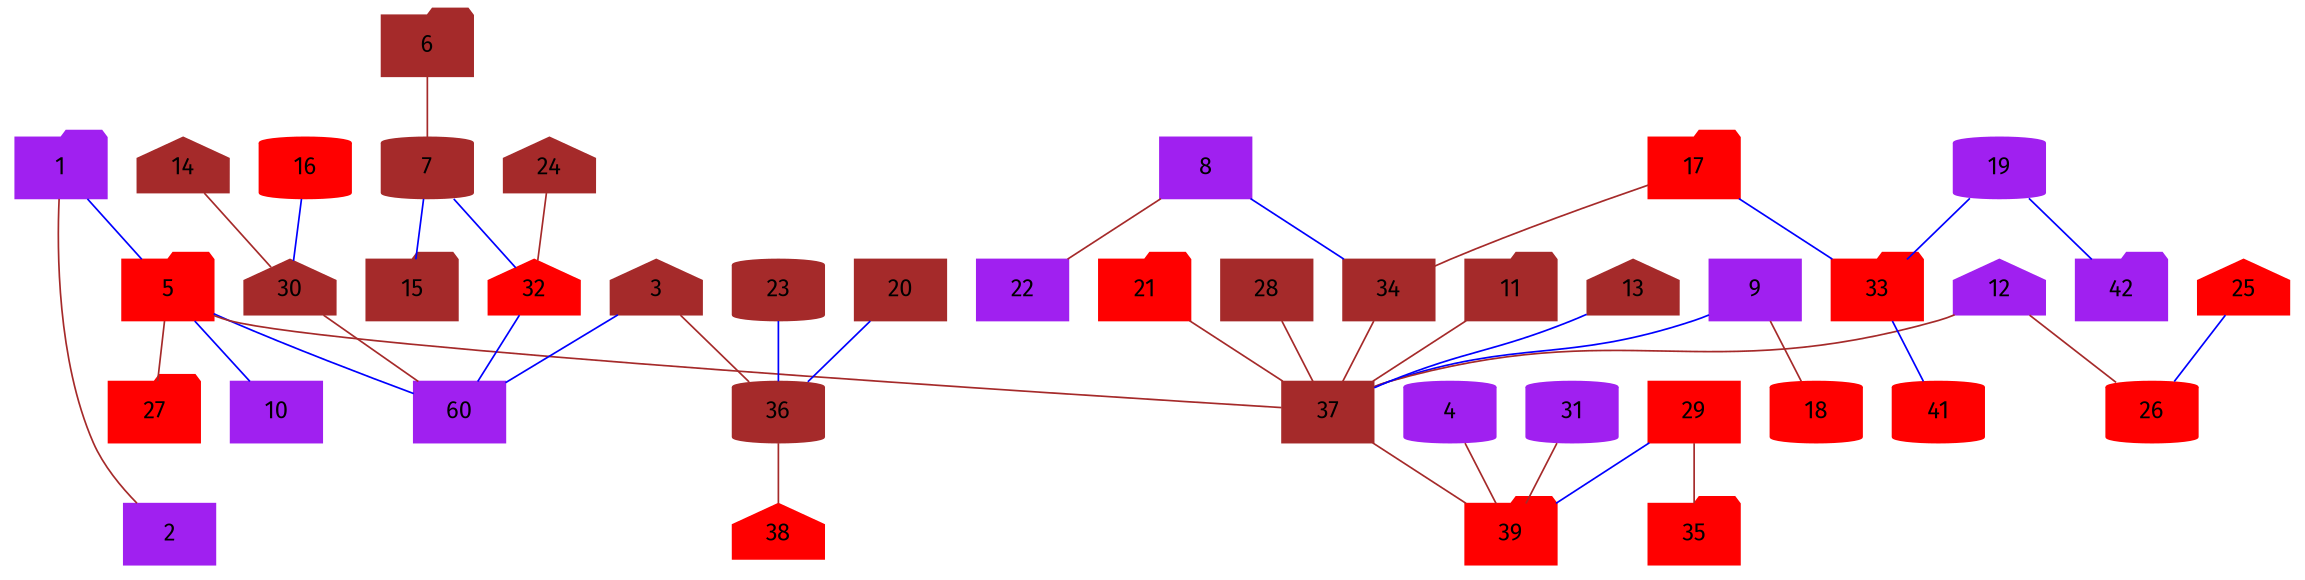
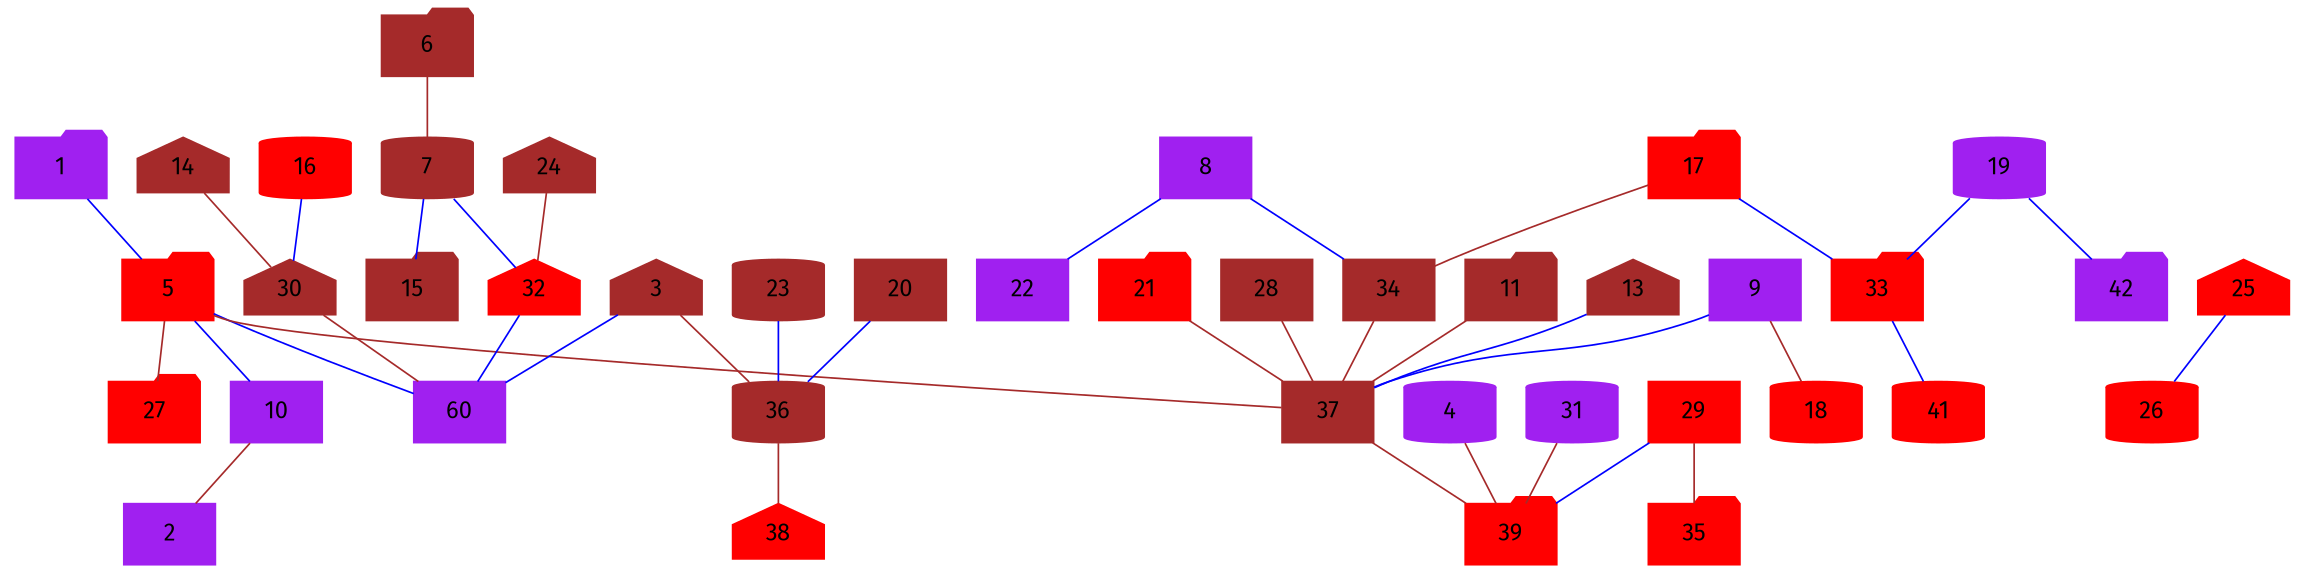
(1114, 229) -> (1114, 229)
(1999, 290) -> none
(69, 360) -> (223, 473)
